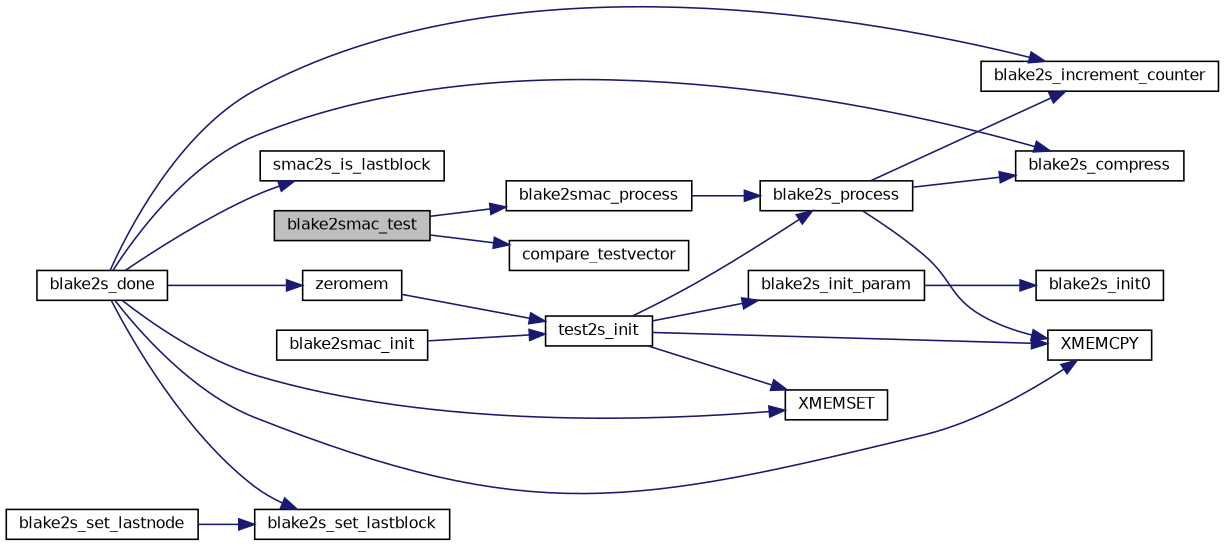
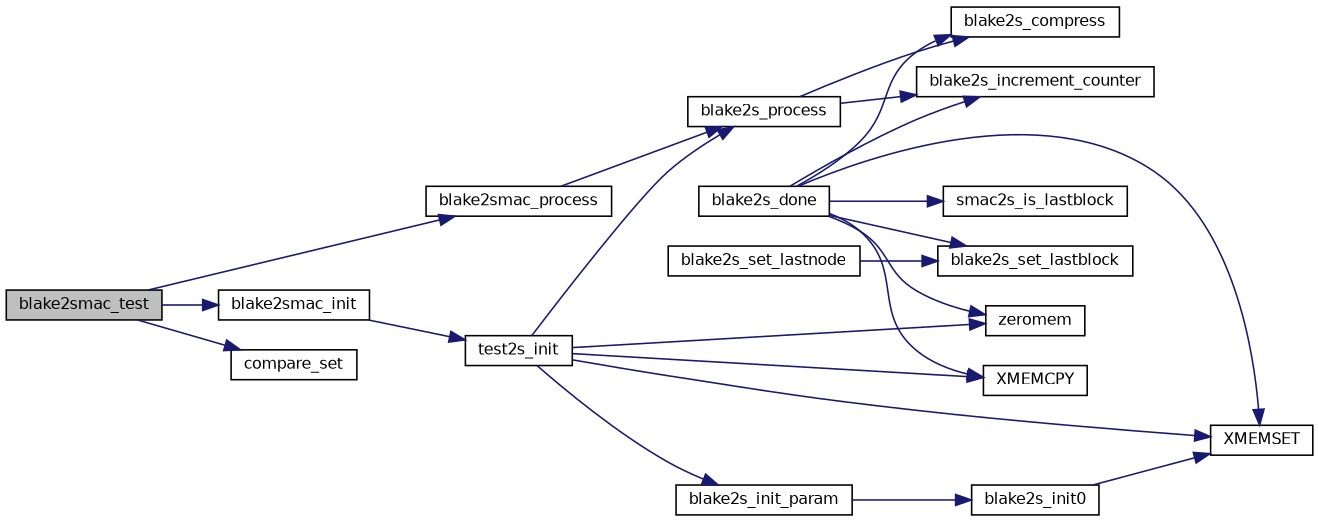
(599, 256) -> (294, 365)
(942, 274) -> none
none -> (182, 305)
(466, 306) -> (771, 336)
none -> (1144, 471)
